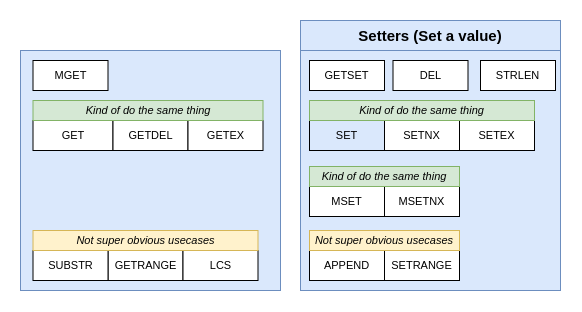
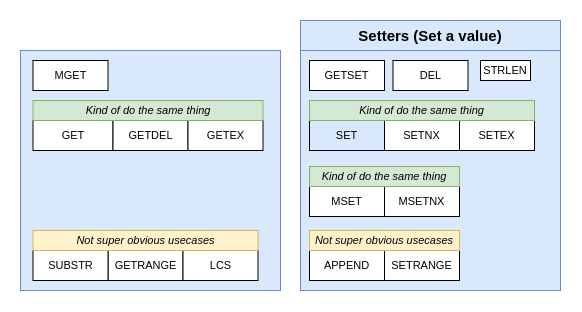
(518, 76) -> (506, 71)
